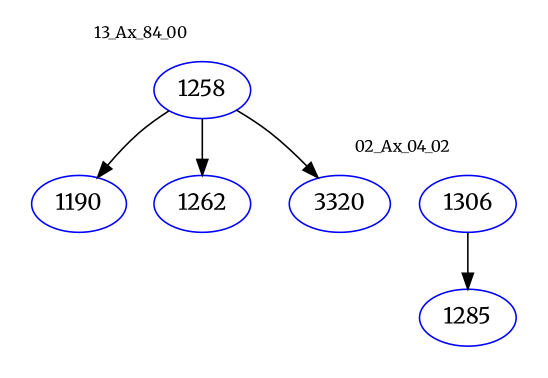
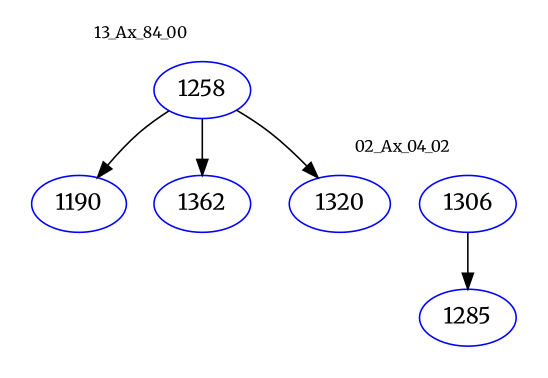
(202, 204) -> (202, 204)
(340, 204) -> (340, 204)
